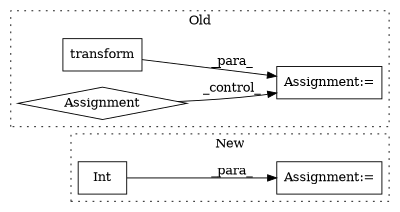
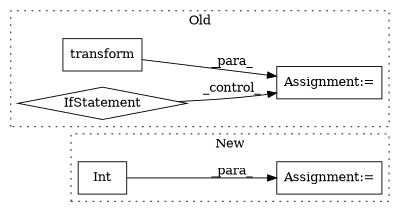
(102, 103) -> (102, 103)
